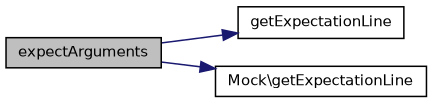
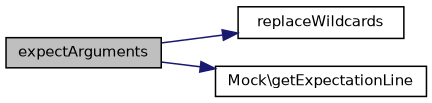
(321, 23) -> (321, 23)
